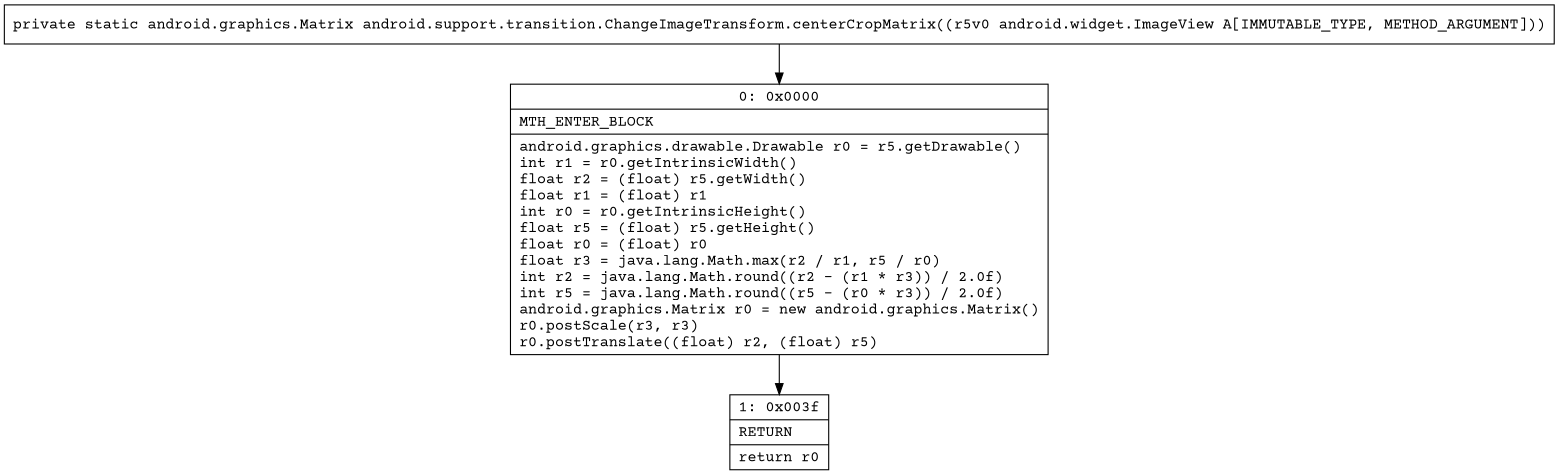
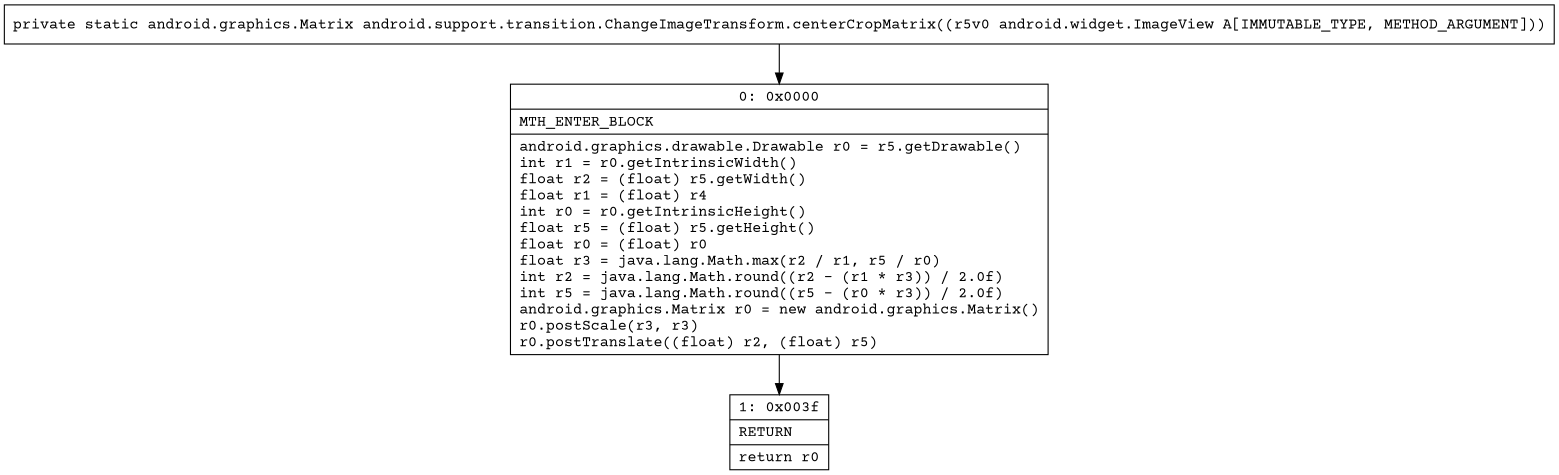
(614, 195) -> (614, 195)
